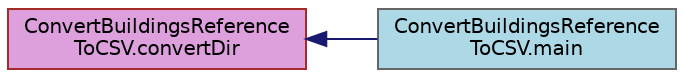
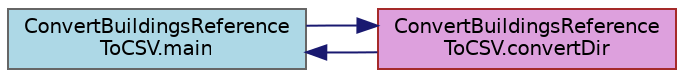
none -> (352, 52)
